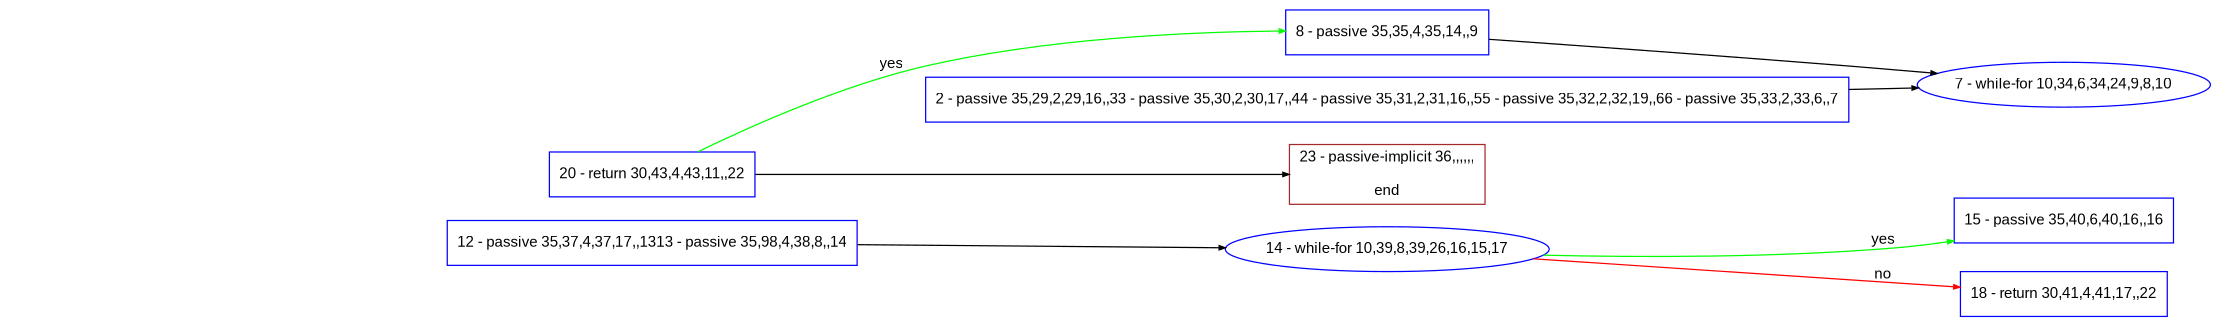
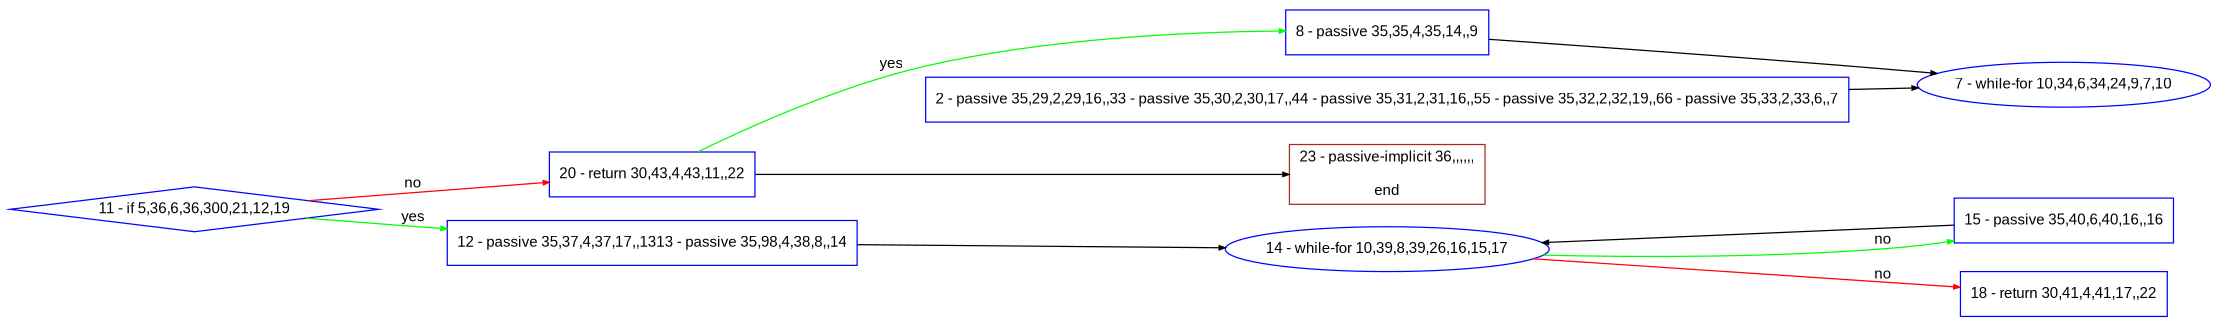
(2064, 85) -> (2064, 85)
none -> (194, 209)
none -> (1751, 234)
(1883, 240) -> (1883, 240)
